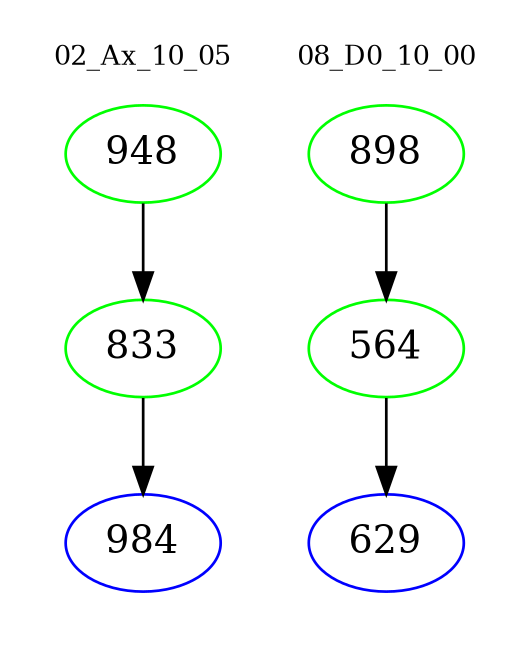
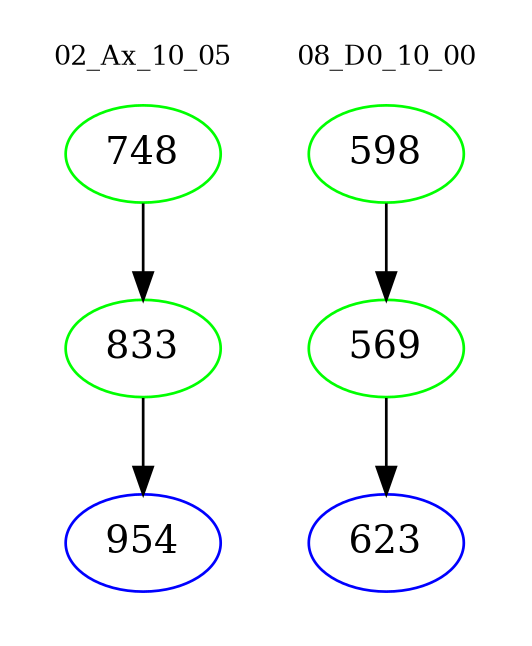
(143, 154) -> (143, 154)
(386, 154) -> (386, 154)
(386, 348) -> (386, 348)
(143, 543) -> (143, 543)
(386, 543) -> (386, 543)
